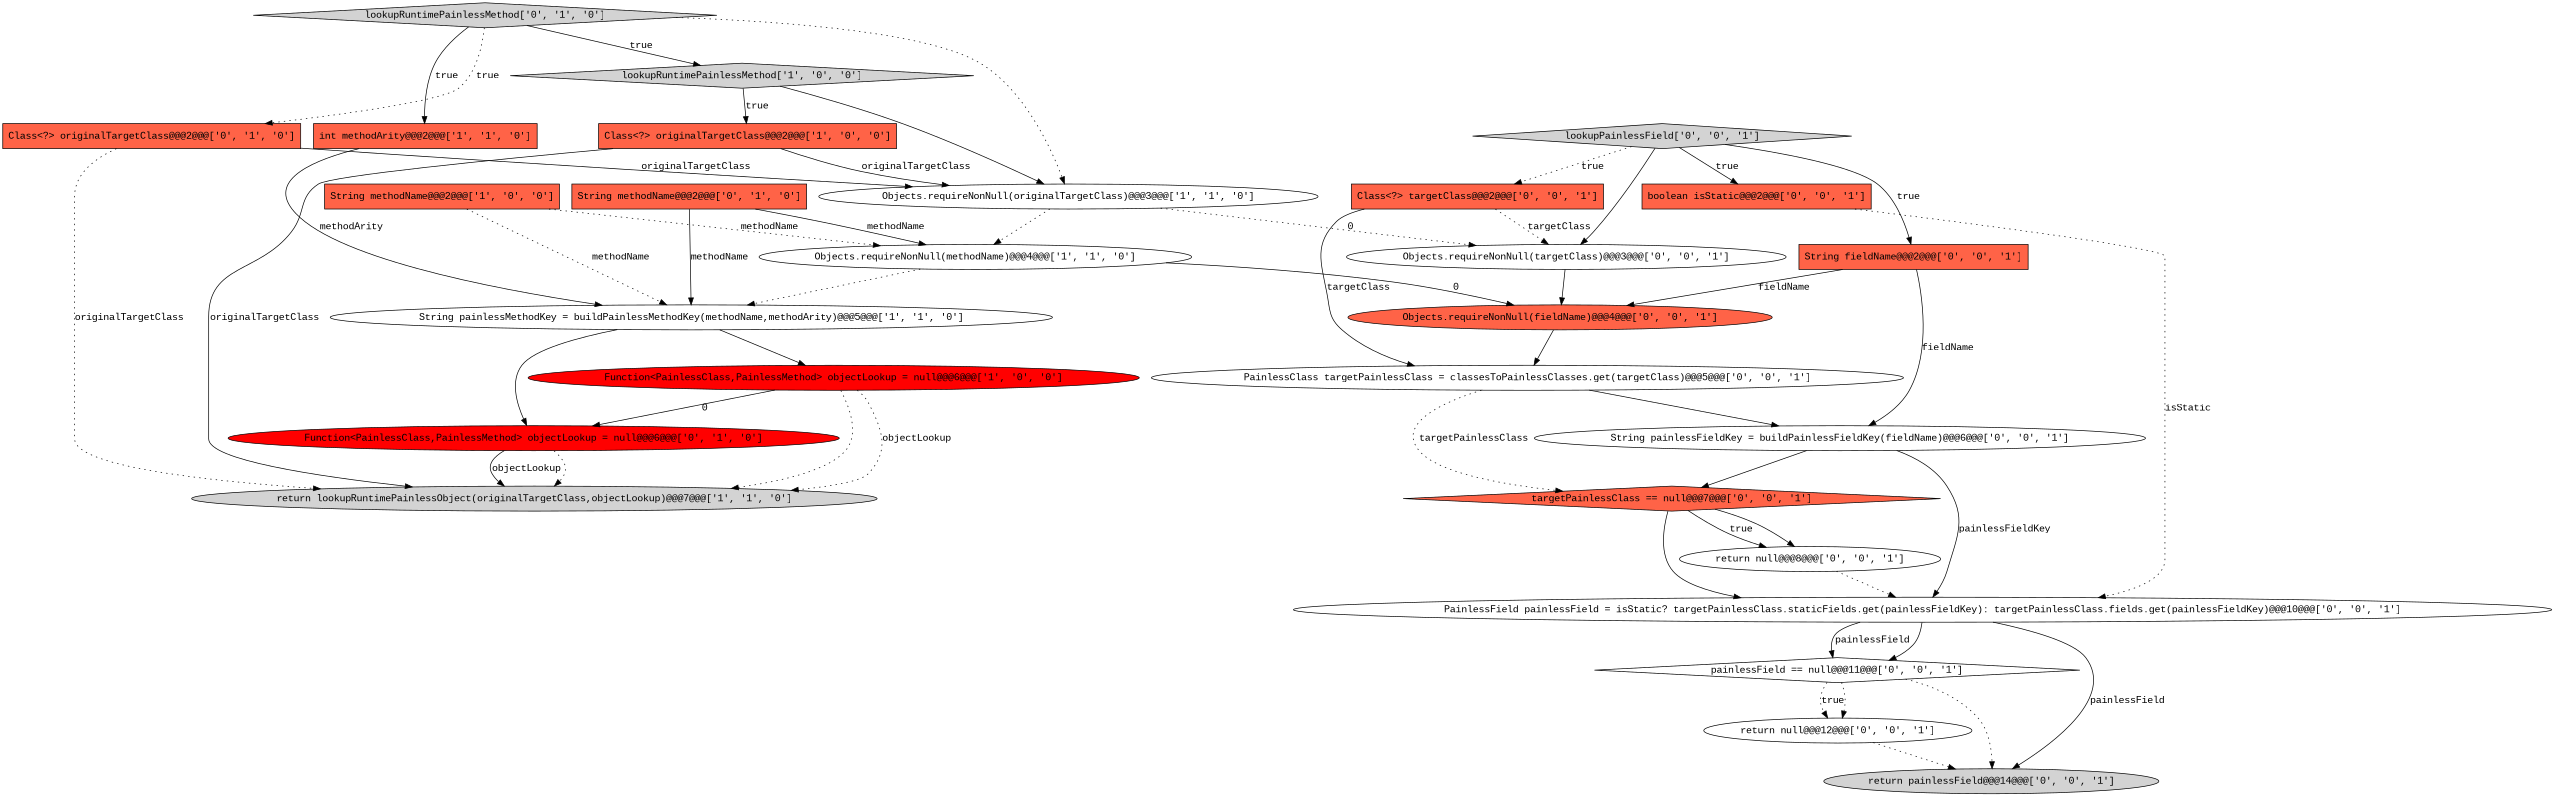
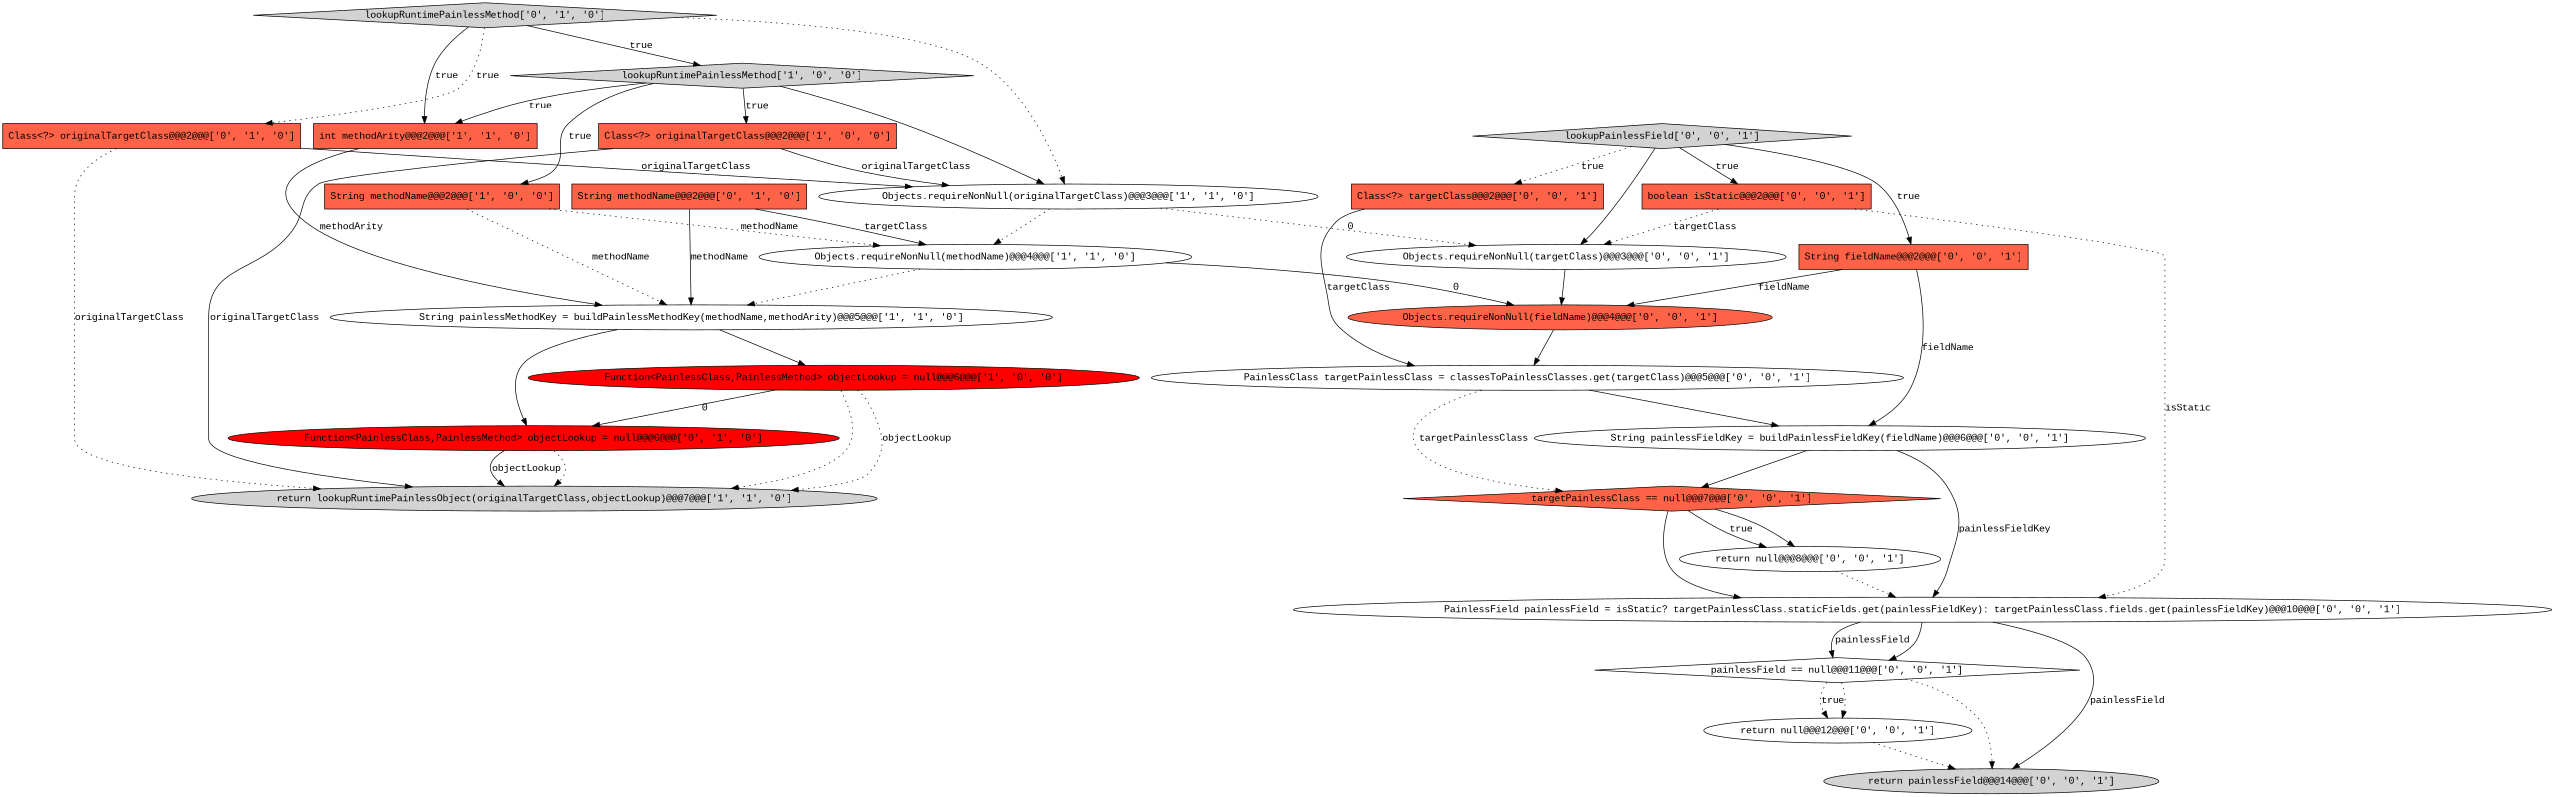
none -> (553, 96)
none -> (575, 118)
(1519, 225) -> (1665, 226)
(896, 227) -> (896, 227)
